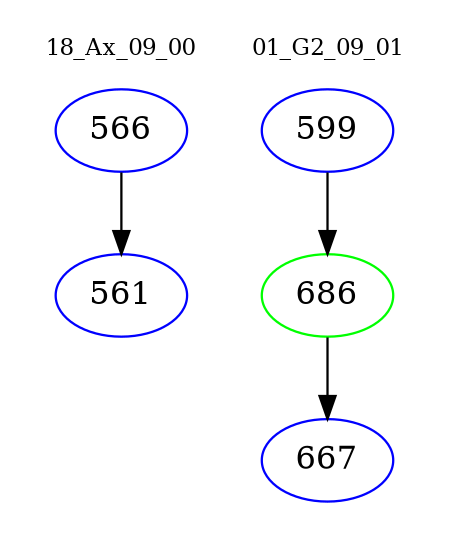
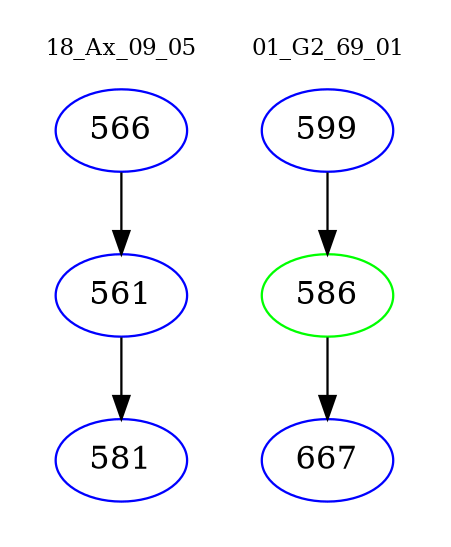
(121, 49) -> (121, 49)
(329, 49) -> (329, 49)
(328, 295) -> (328, 295)
none -> (121, 460)
